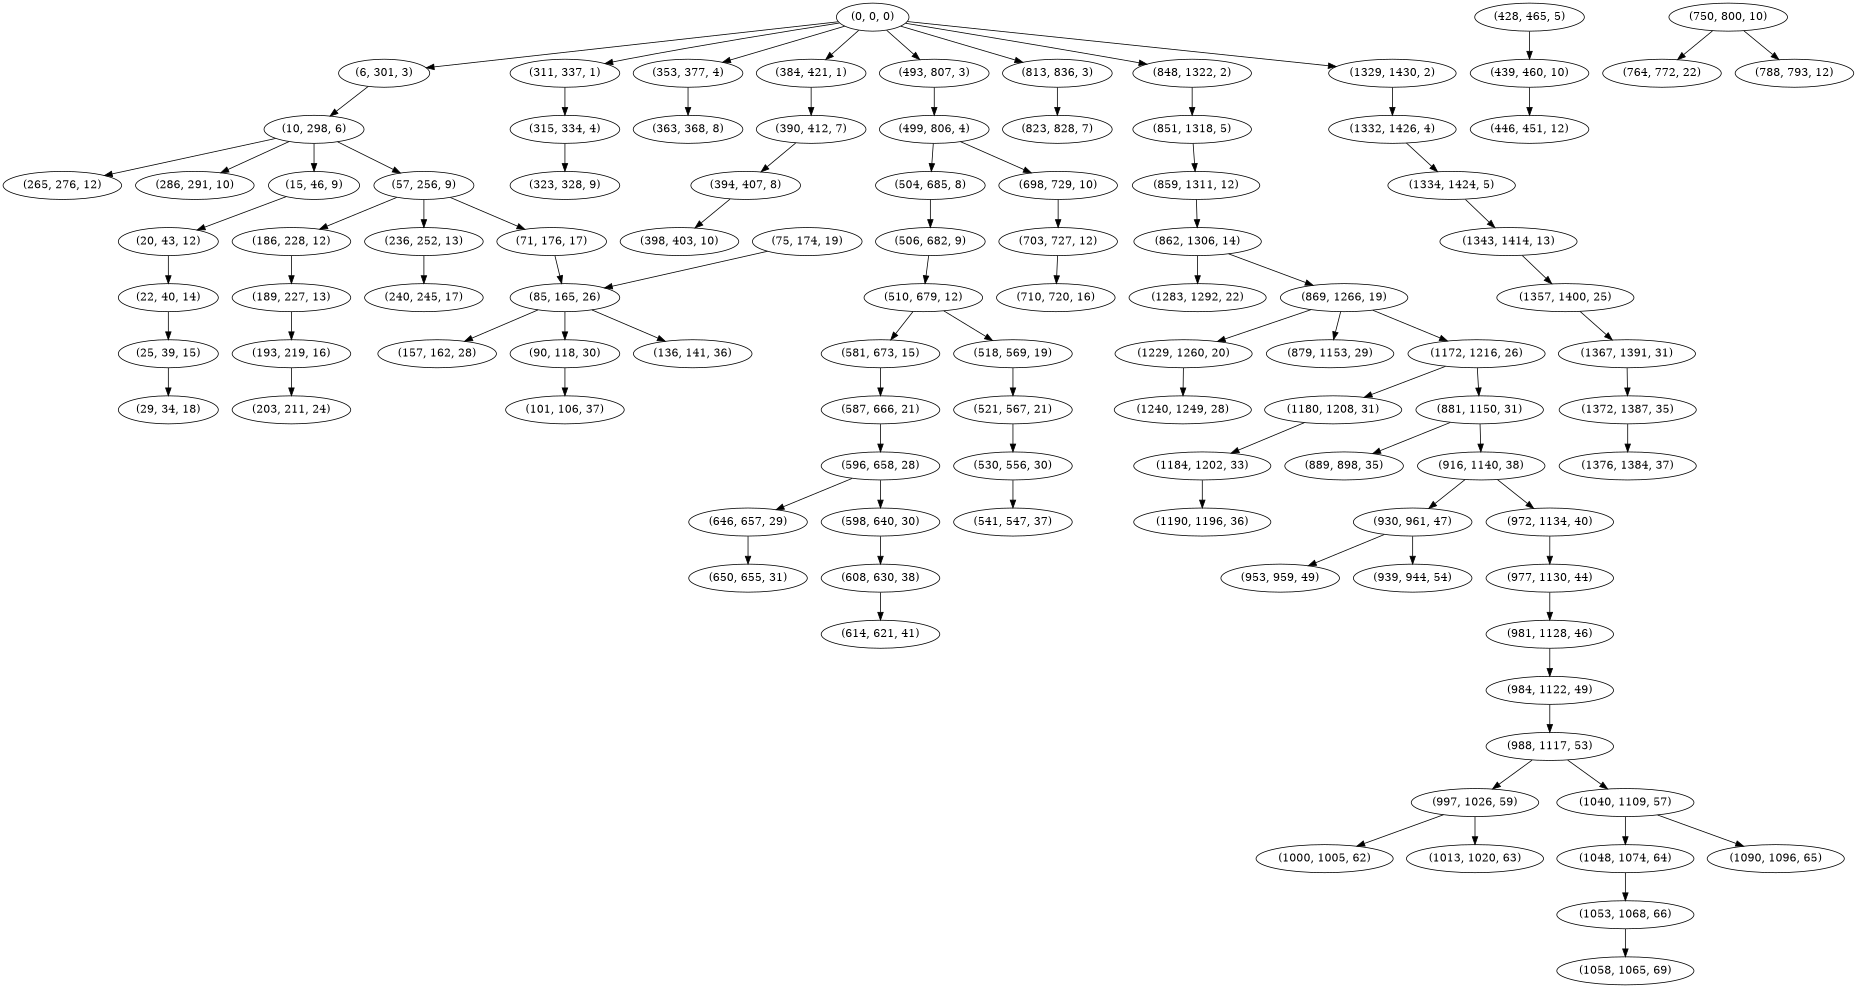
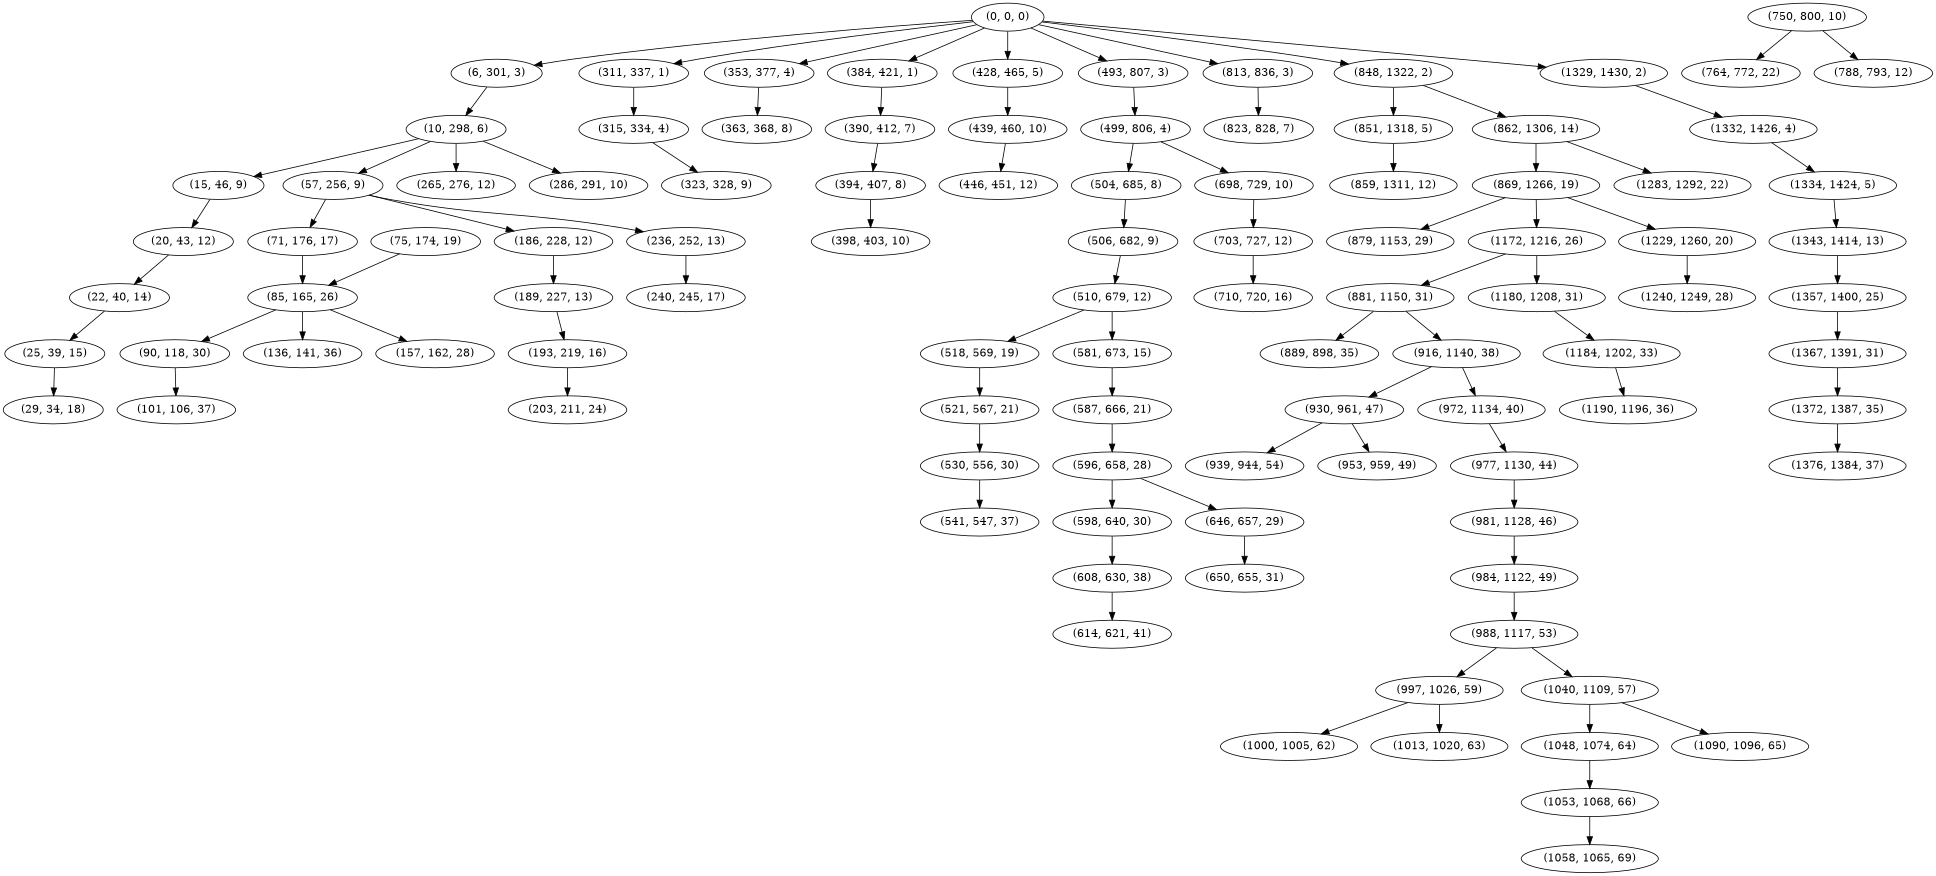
none -> (1008, 41)
(1197, 210) -> (1461, 100)
